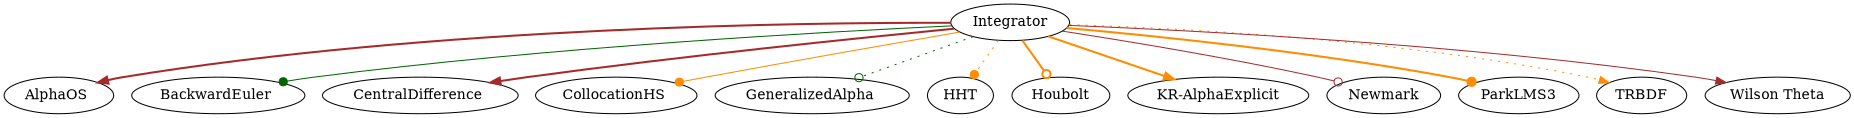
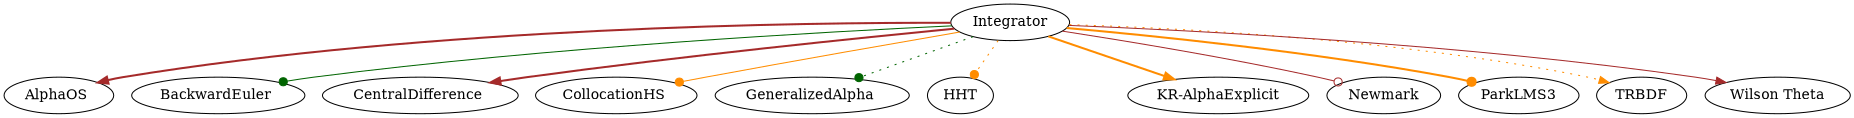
(918, 56) -> (918, 56)
(1061, 95) -> none
